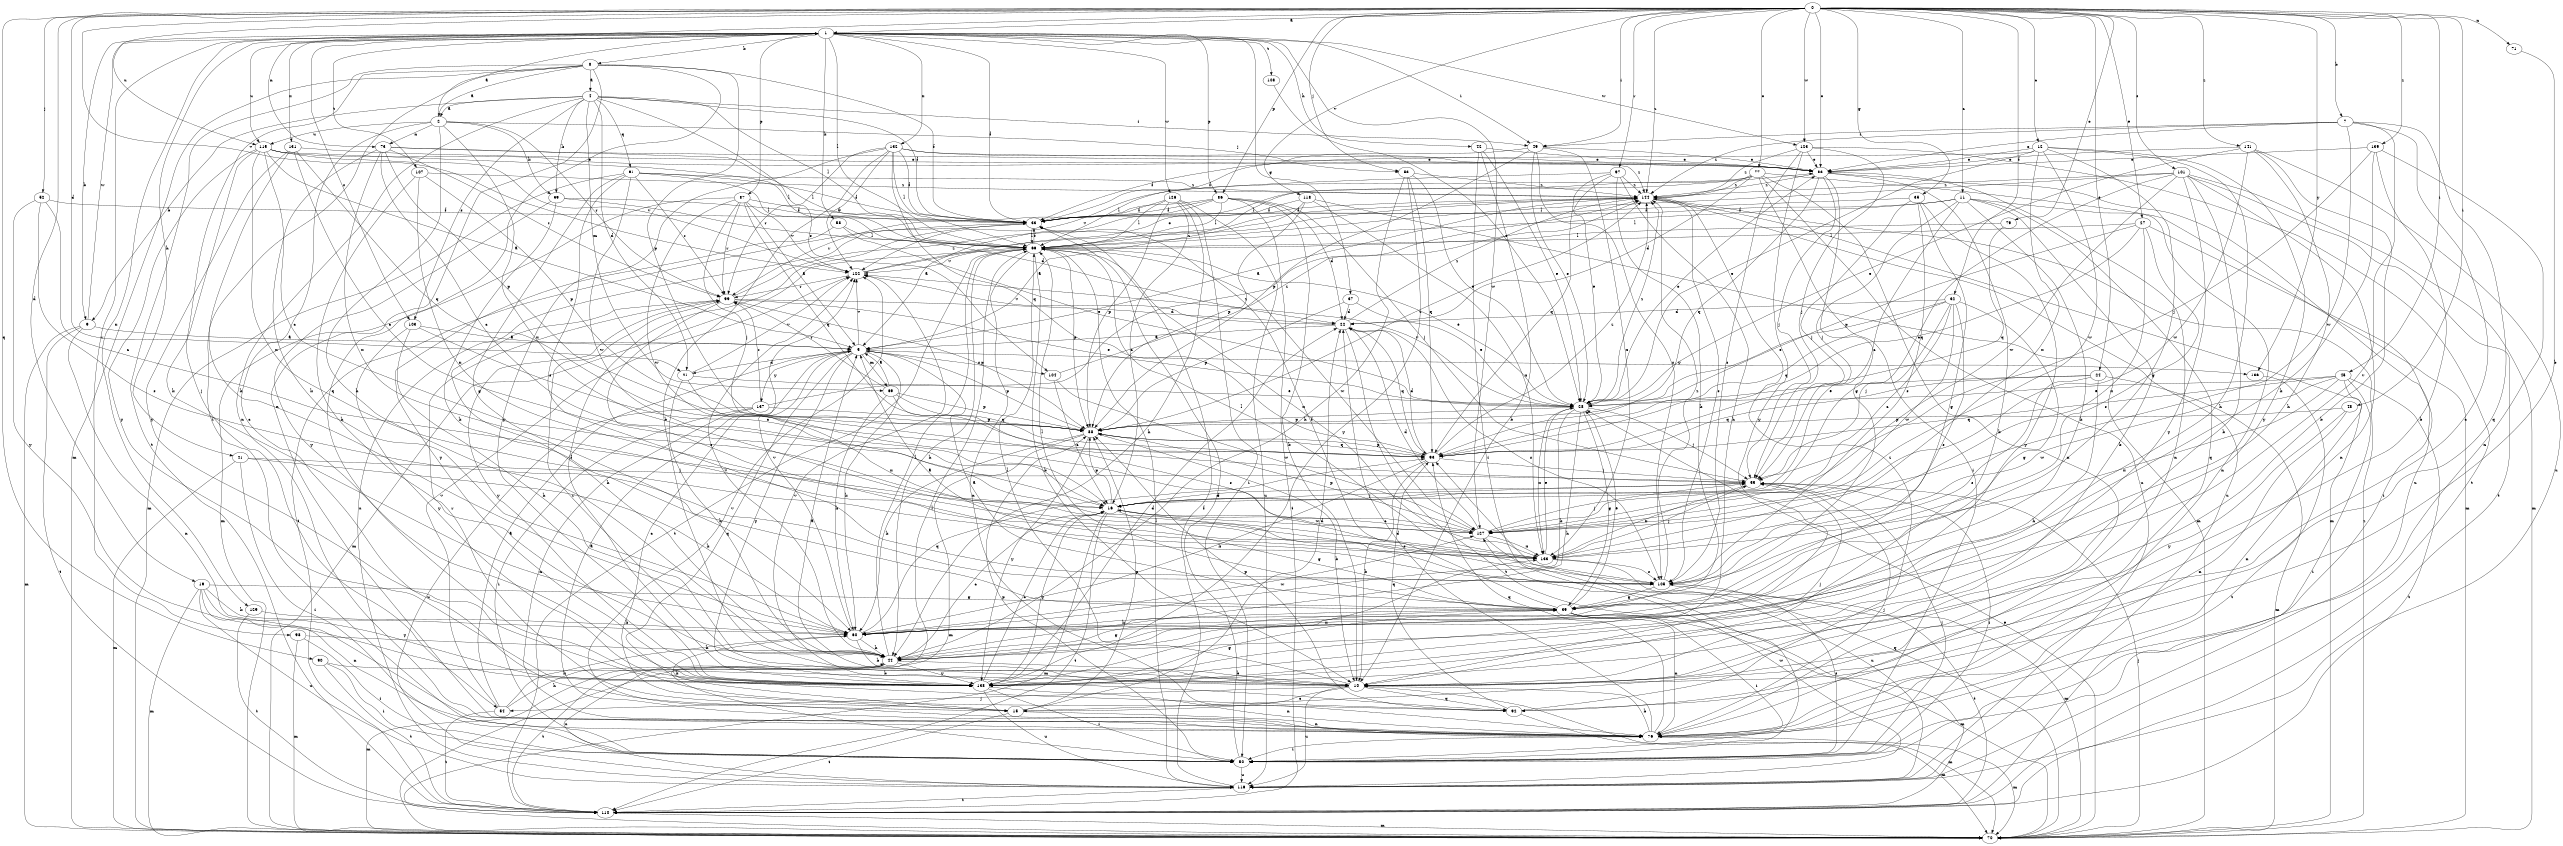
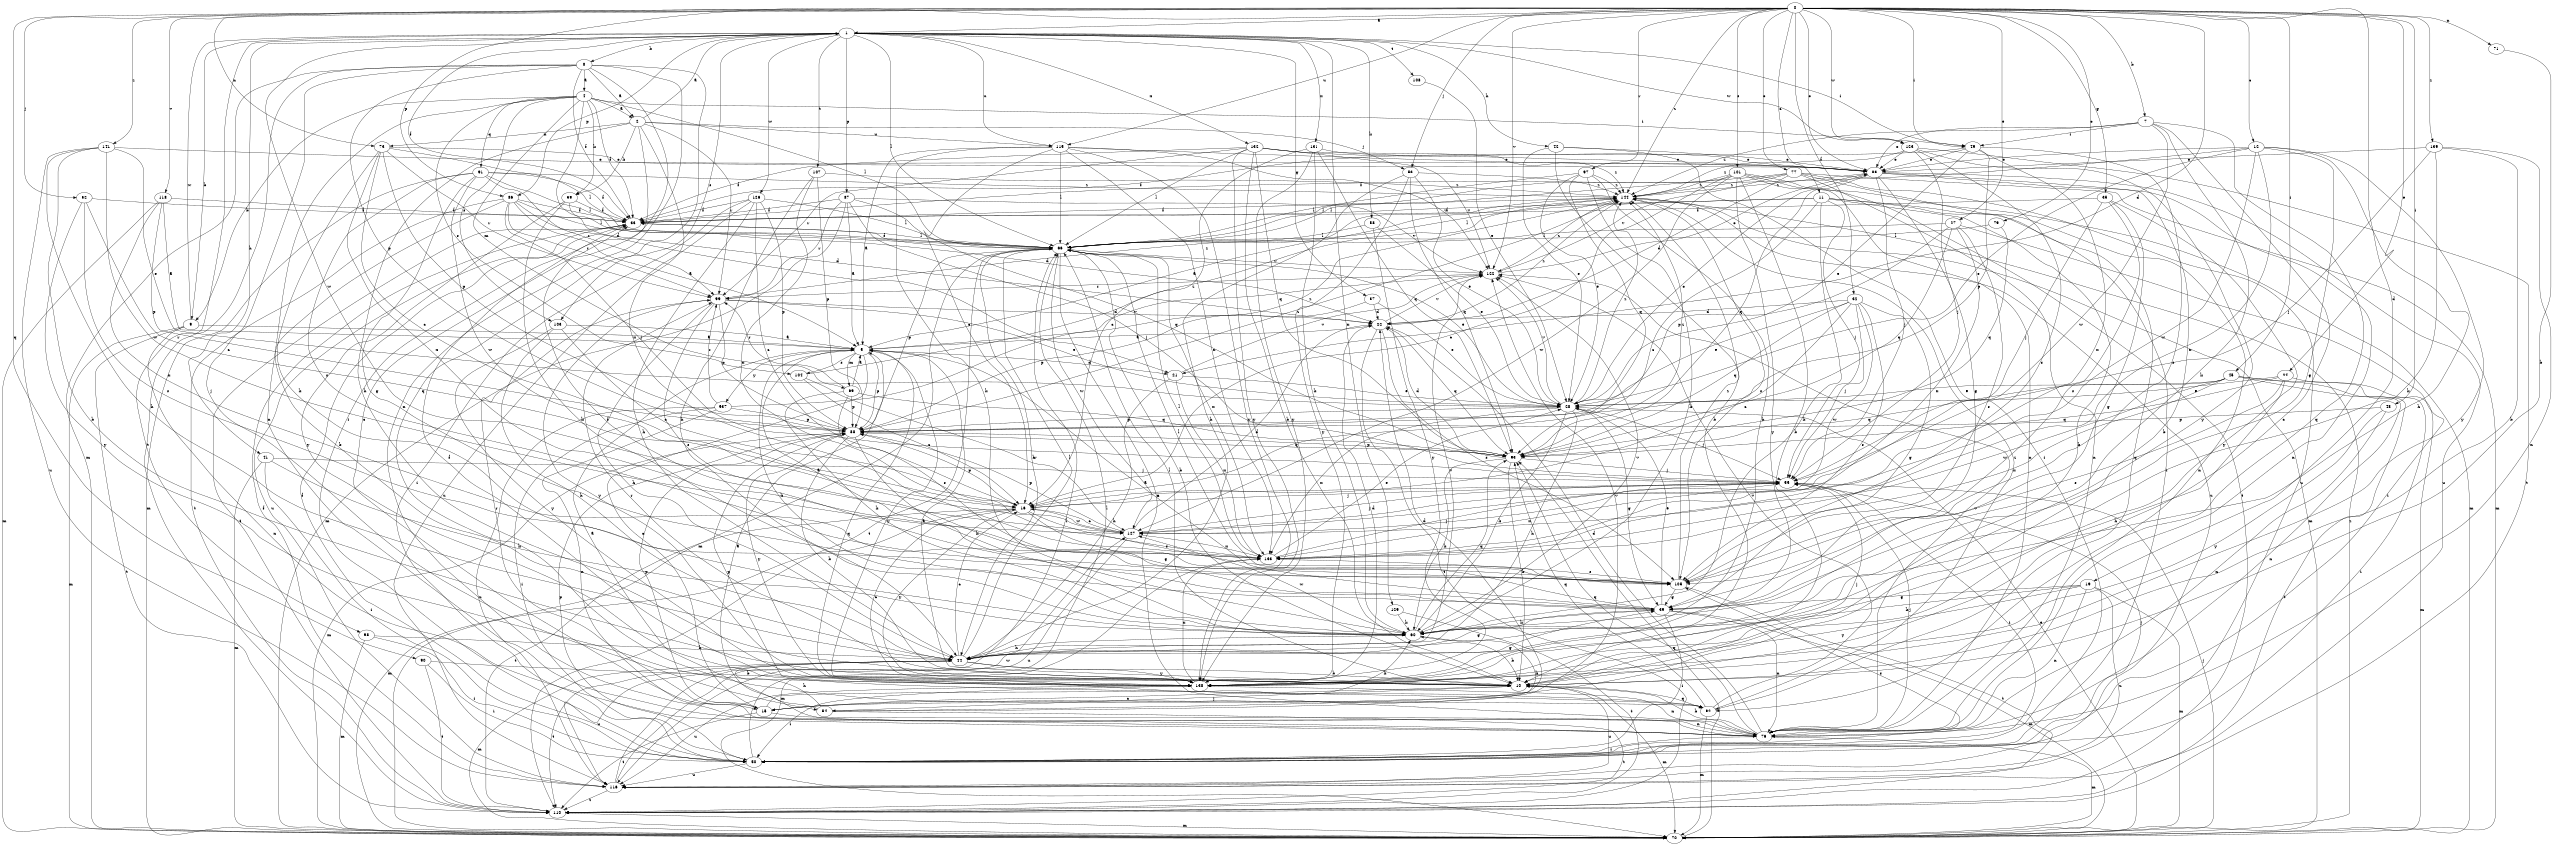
(2255, 375) -> none
(2363, 375) -> (2202, 375)
(761, 407) -> (723, 407)
(955, 450) -> none
